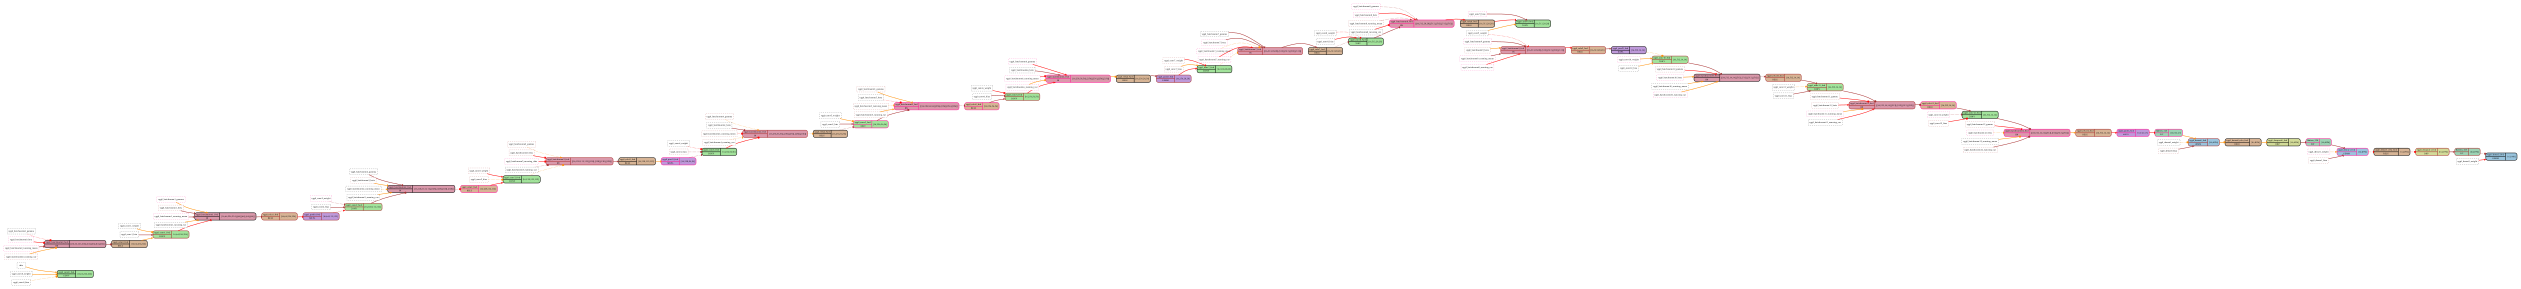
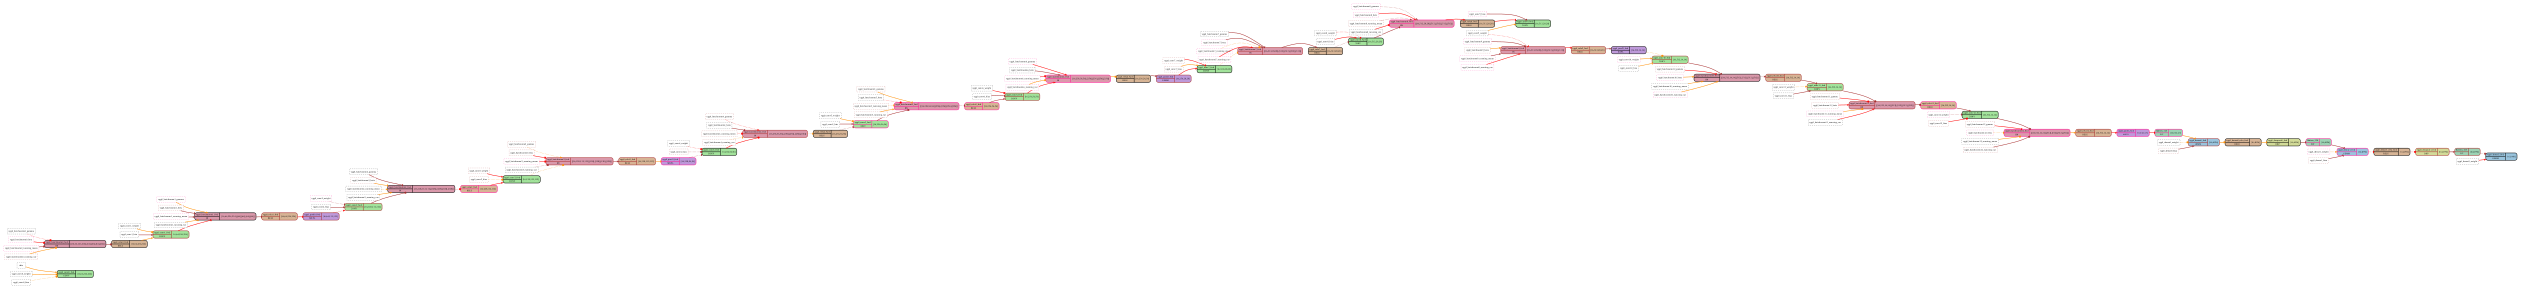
(741, 126) -> (741, 126)
(522, 161) -> (522, 161)
(637, 161) -> (637, 161)
